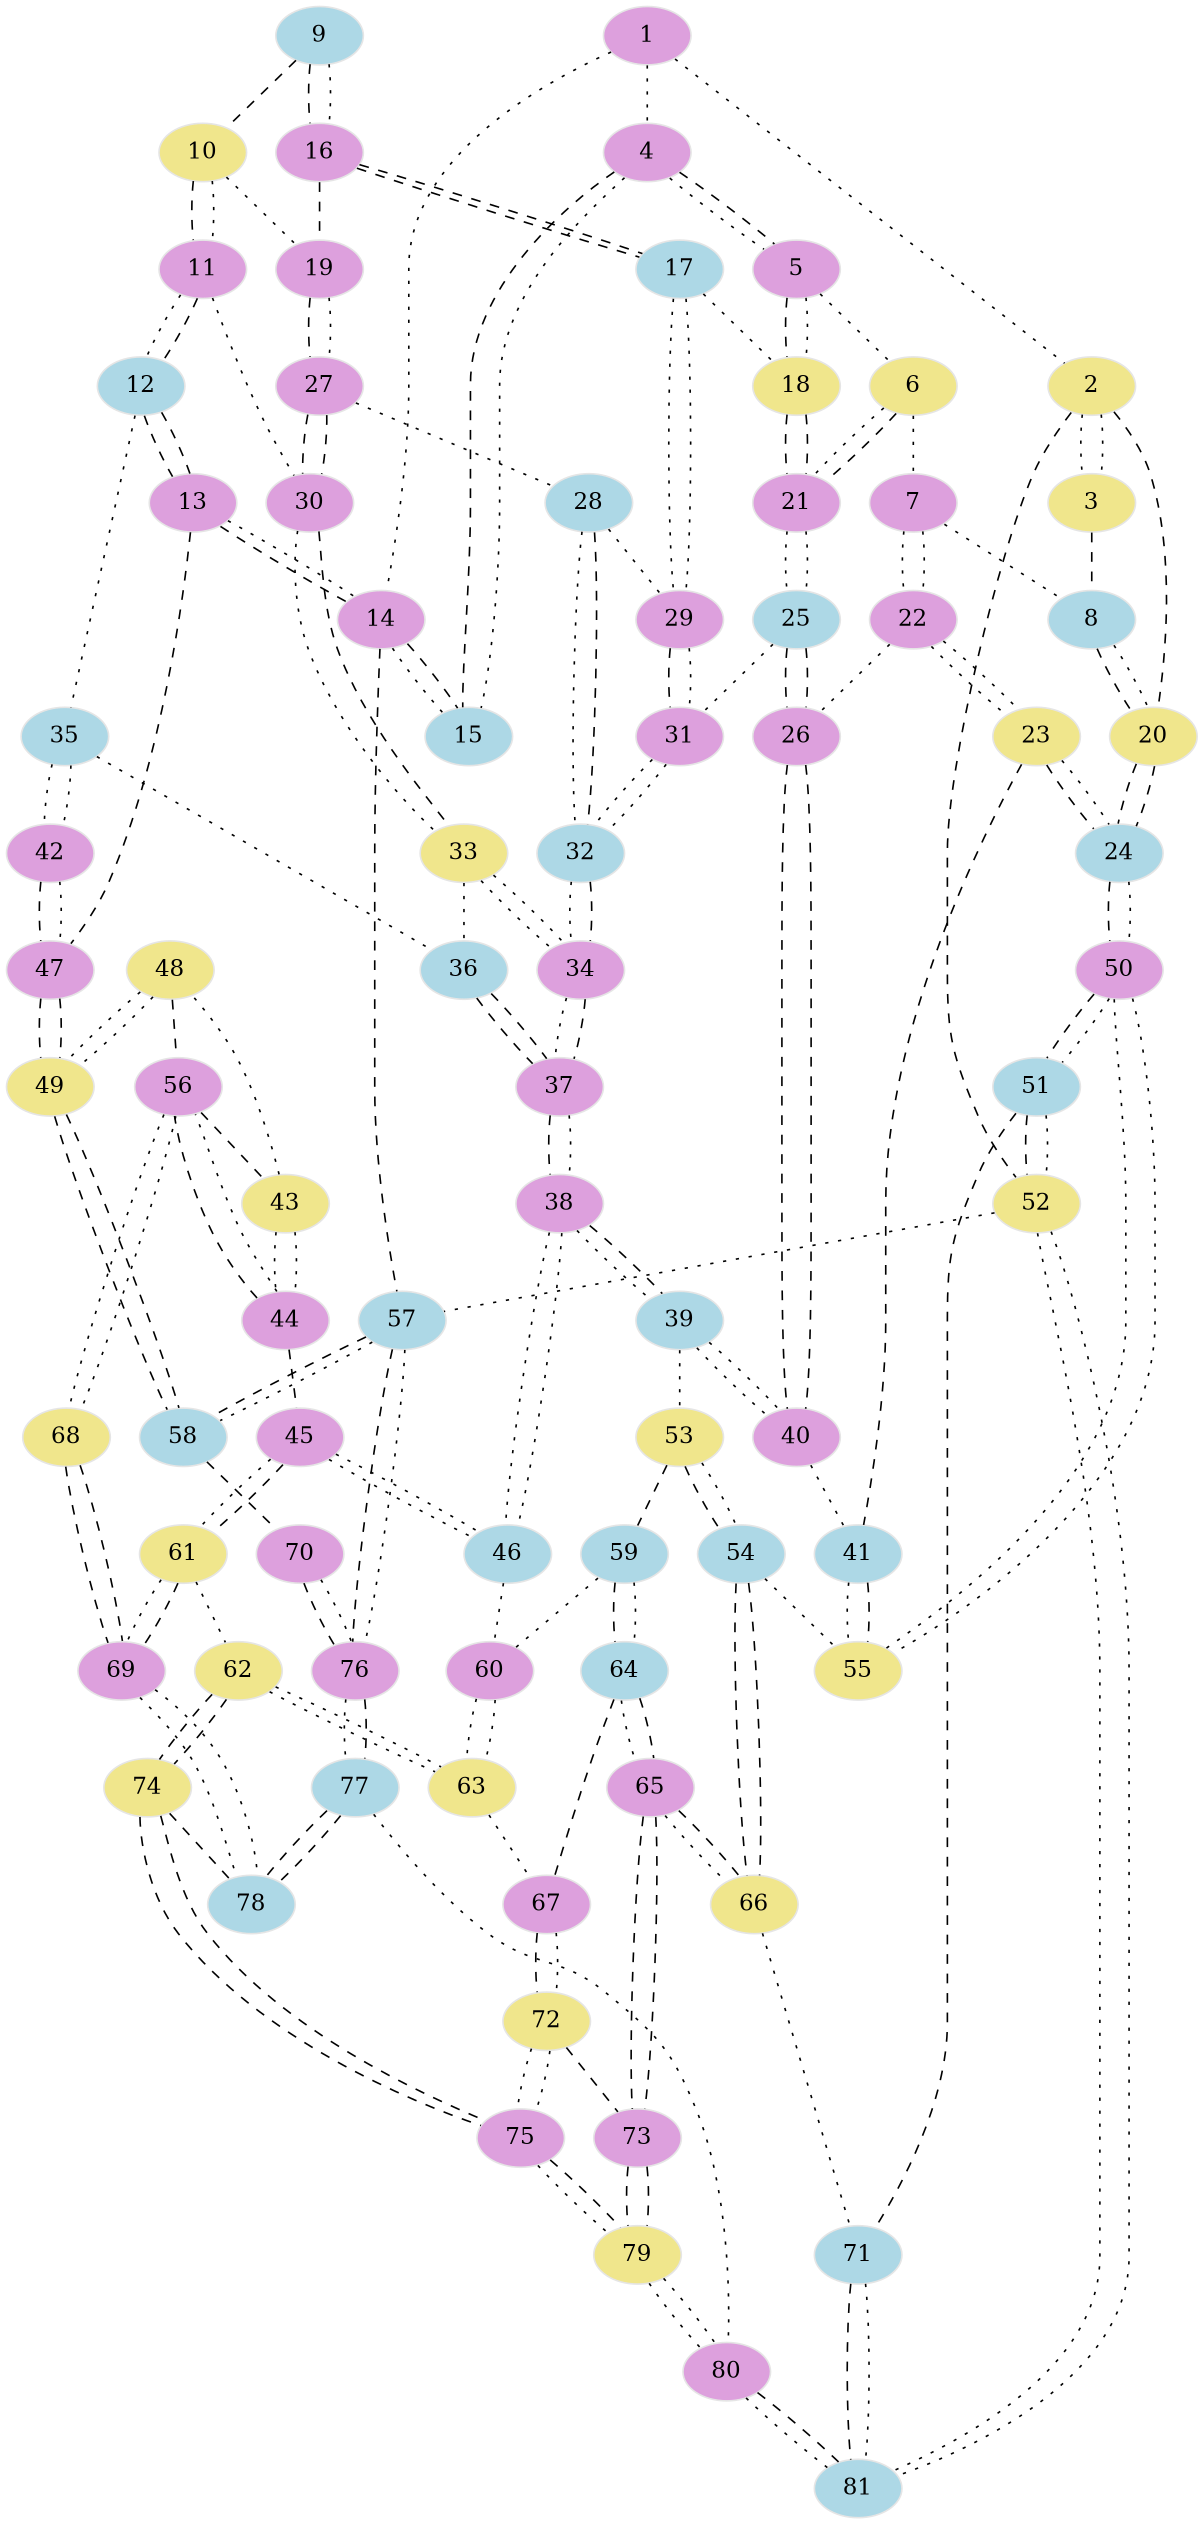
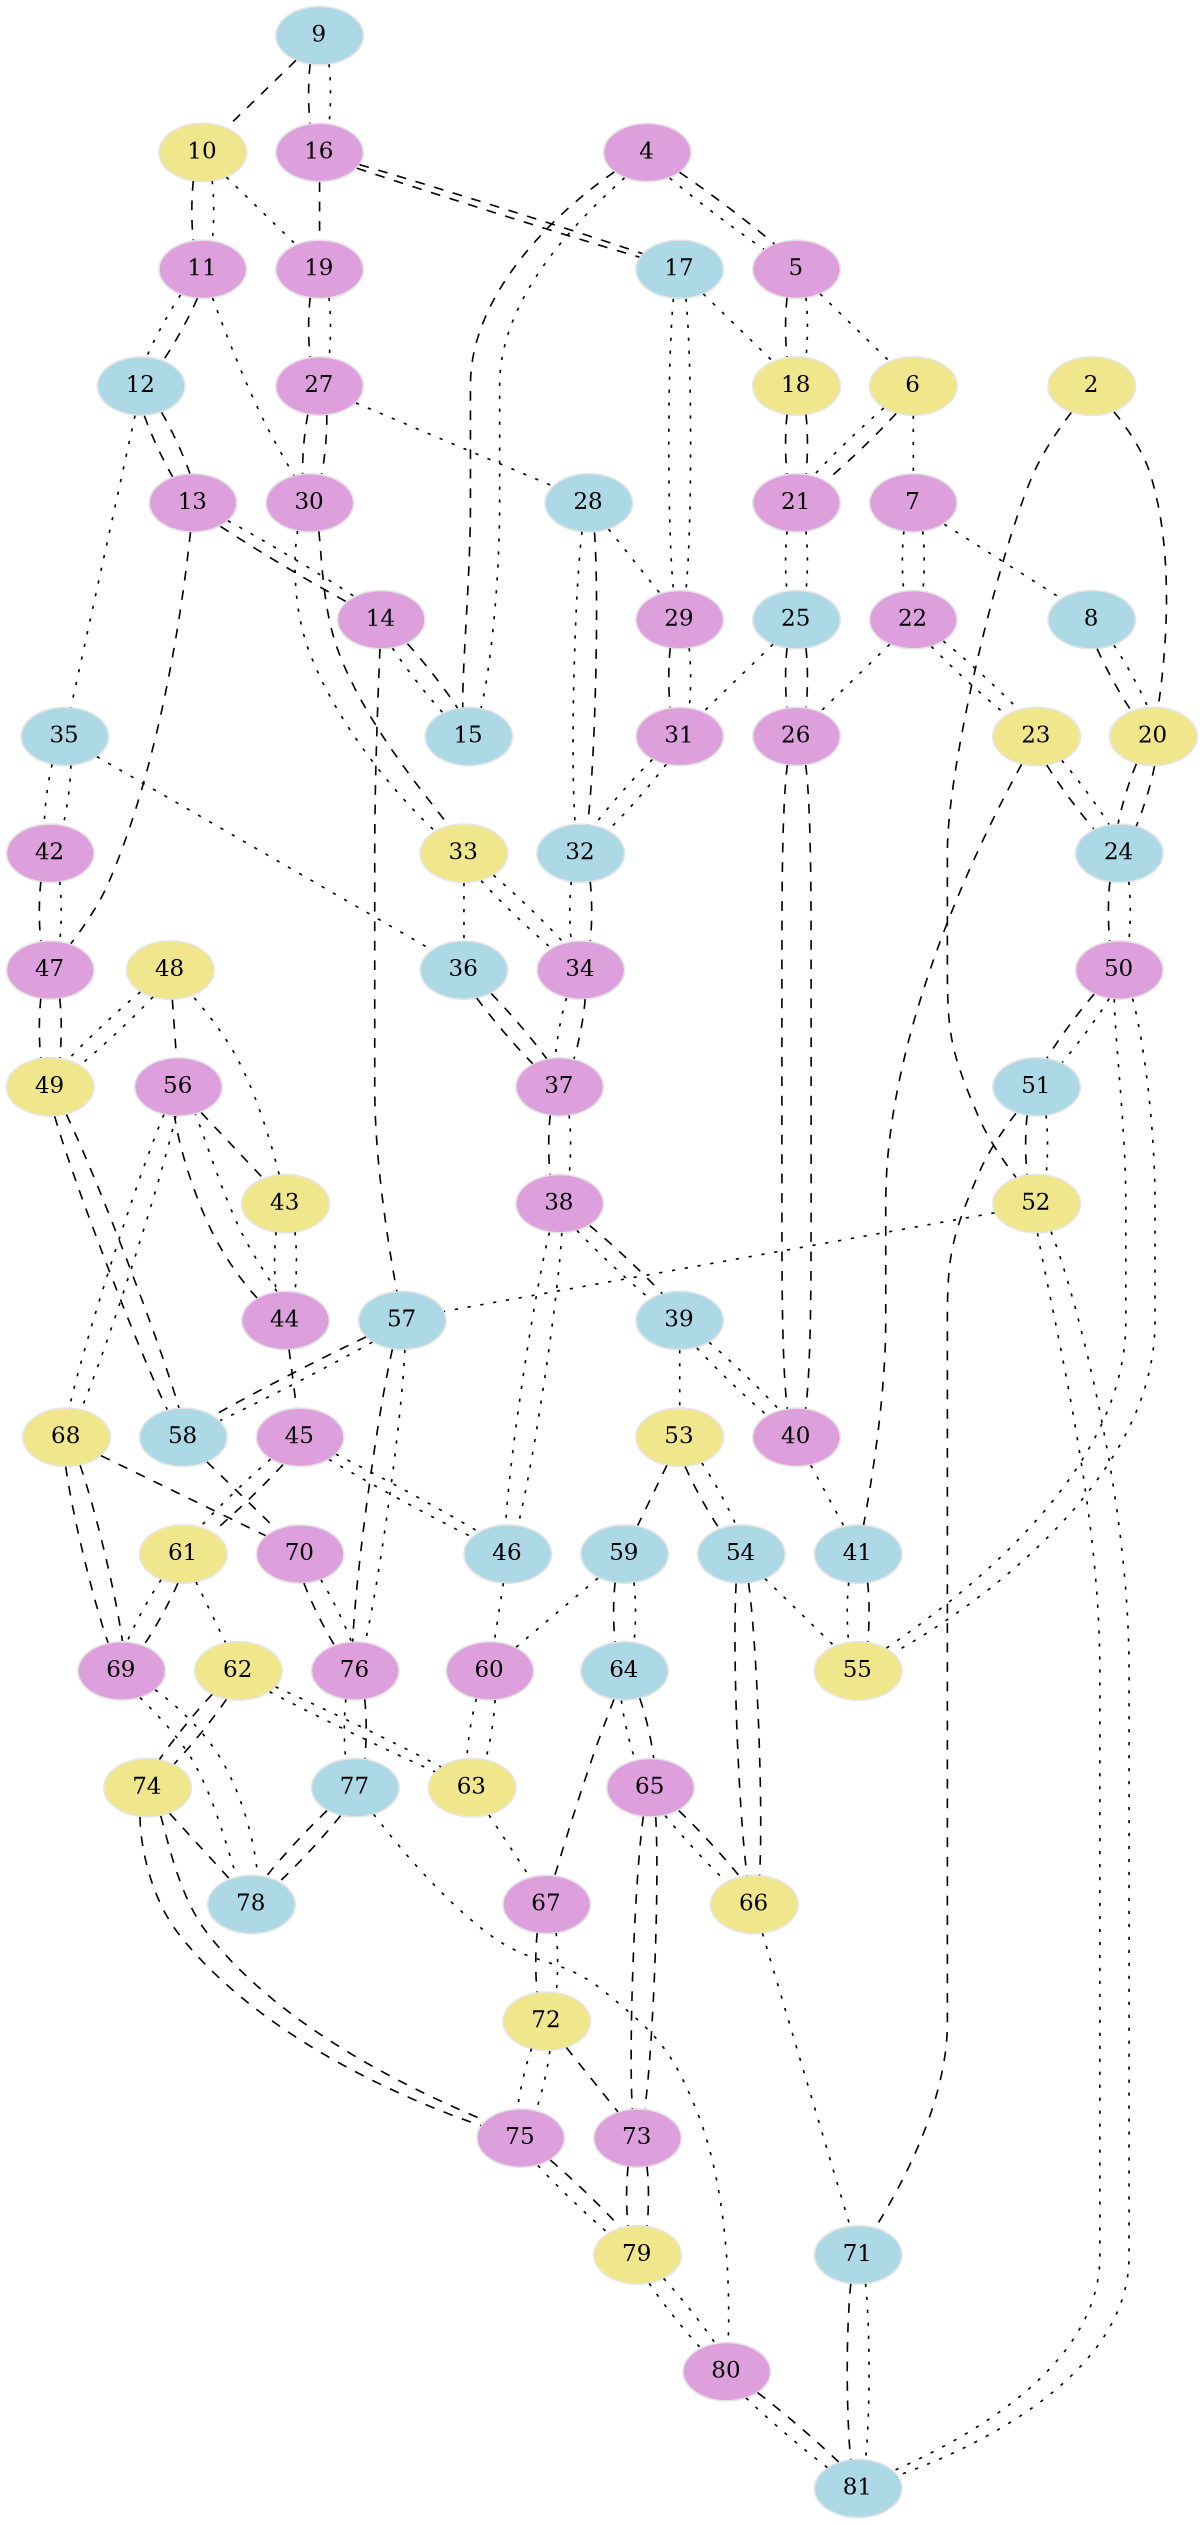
(647, 36) -> none
(1092, 503) -> none
none -> (183, 1496)
